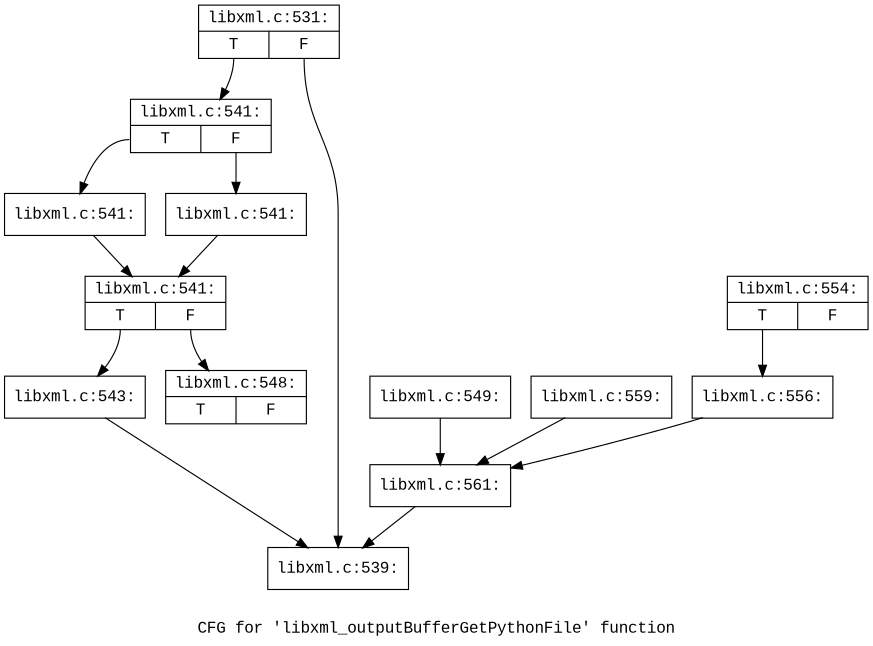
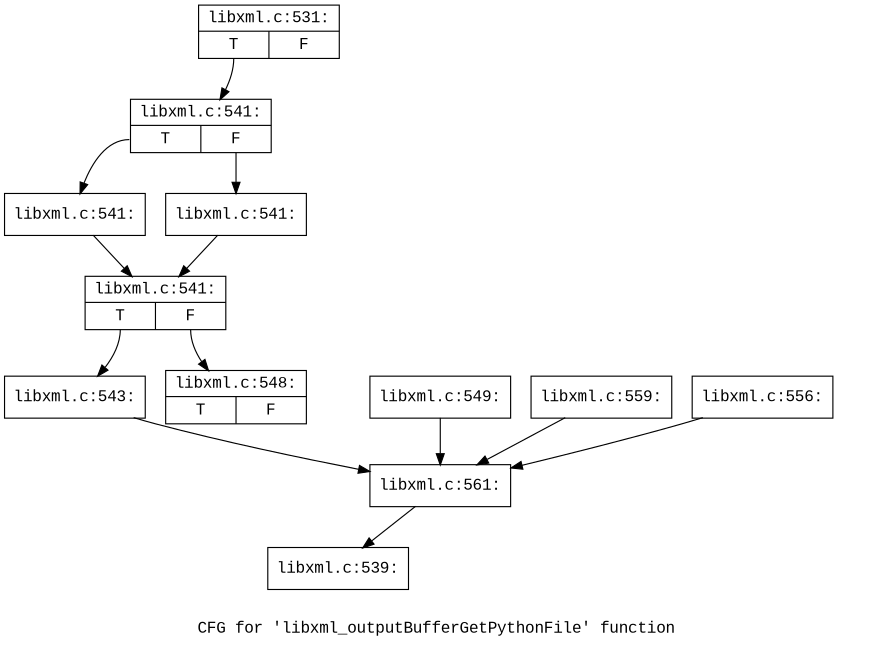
(338, 295) -> none
(798, 303) -> none
(202, 480) -> (246, 446)
